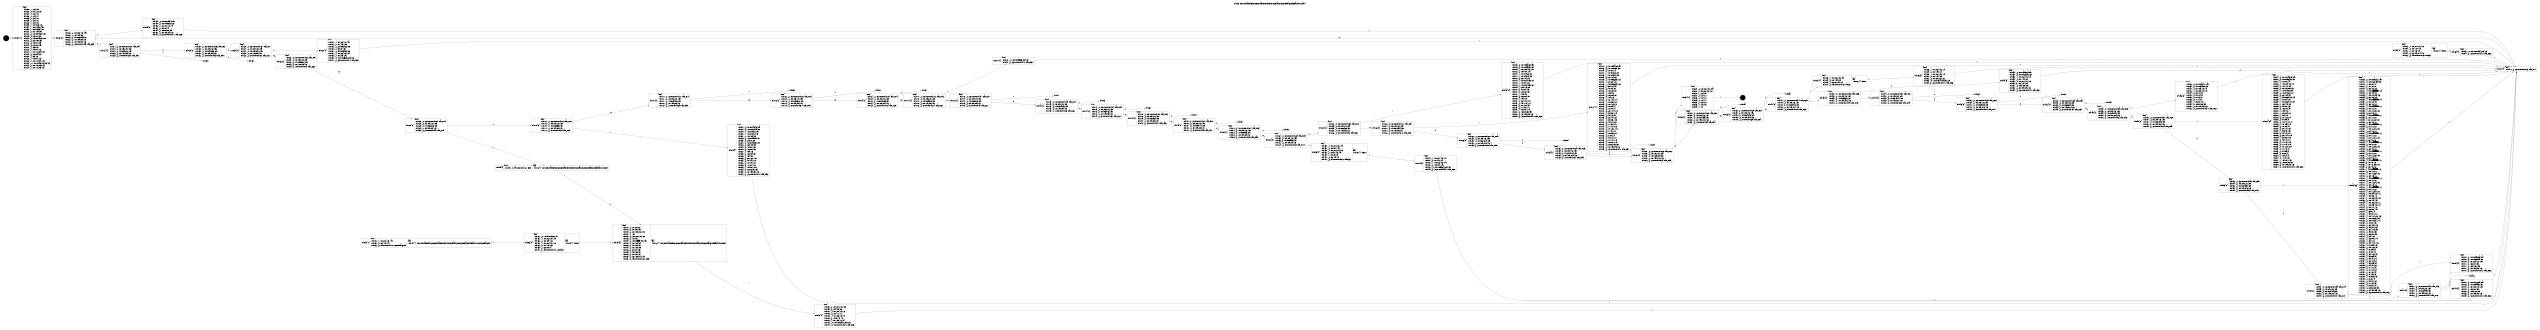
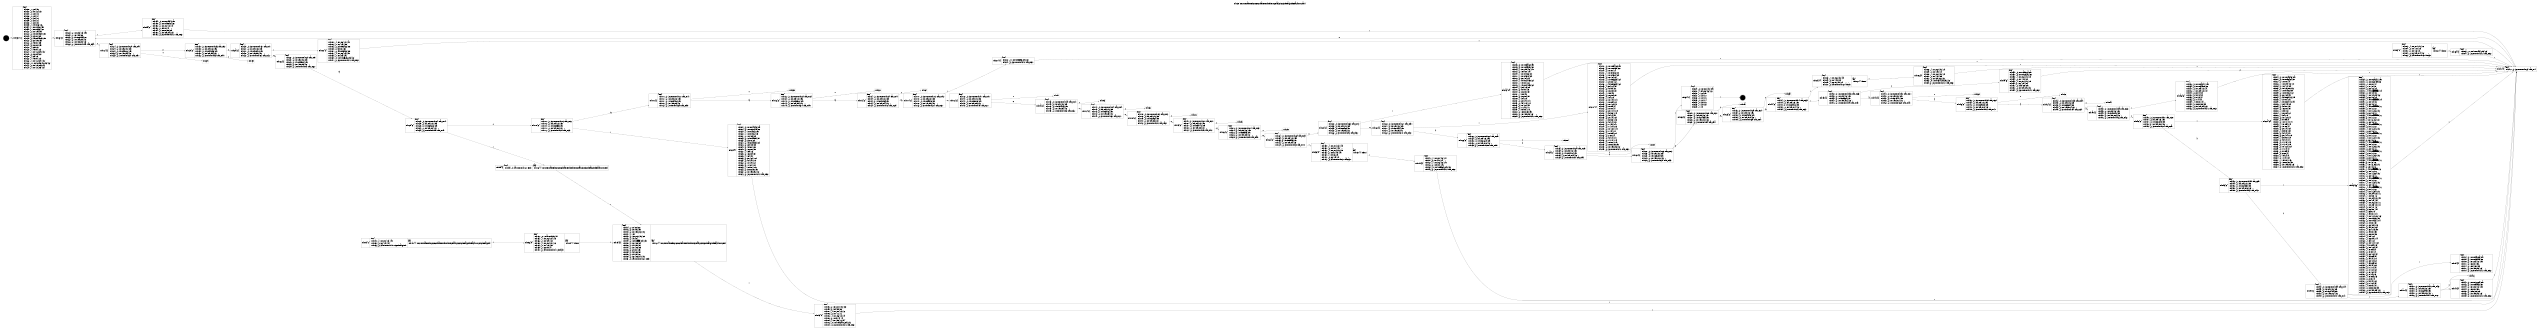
(2449, 283) -> (2445, 290)
